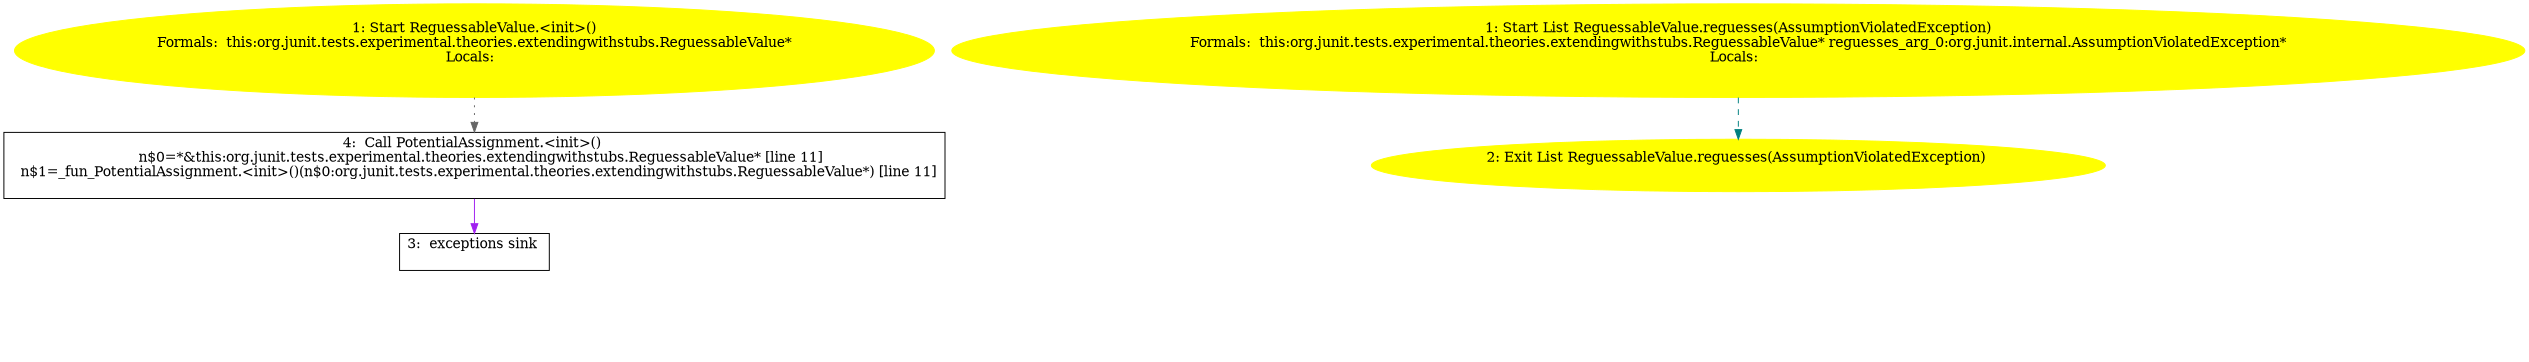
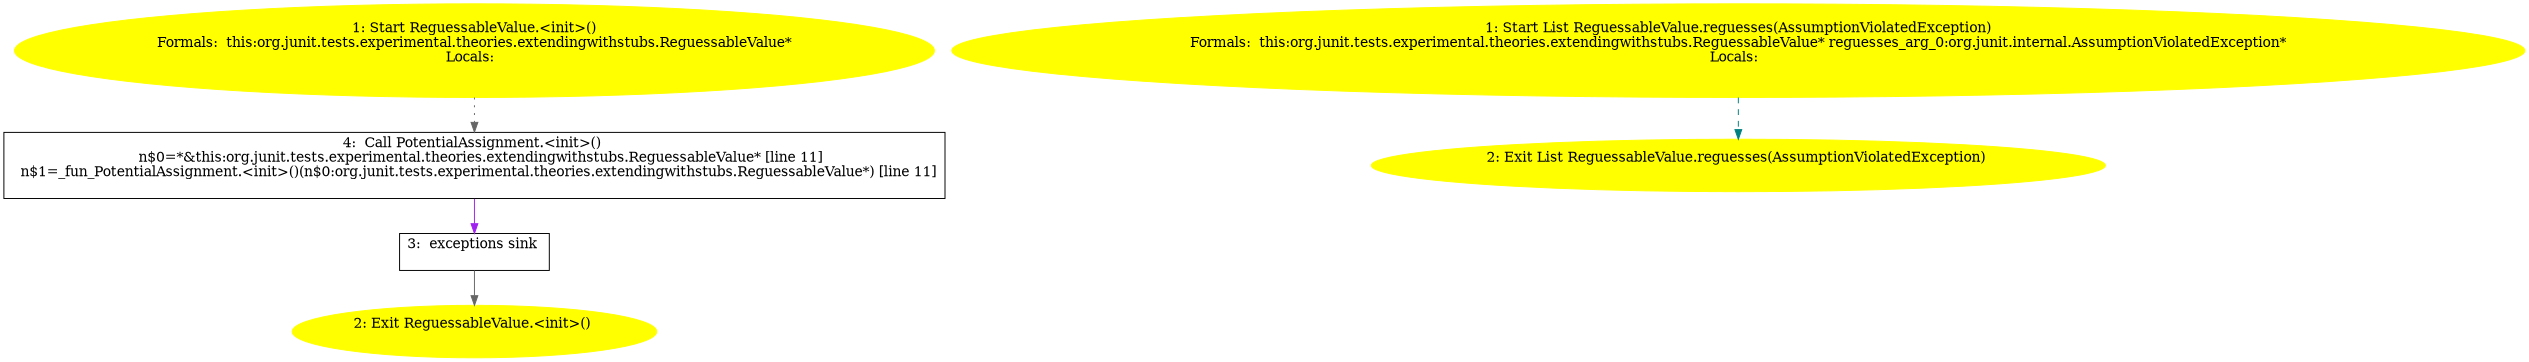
none -> (474, 332)
